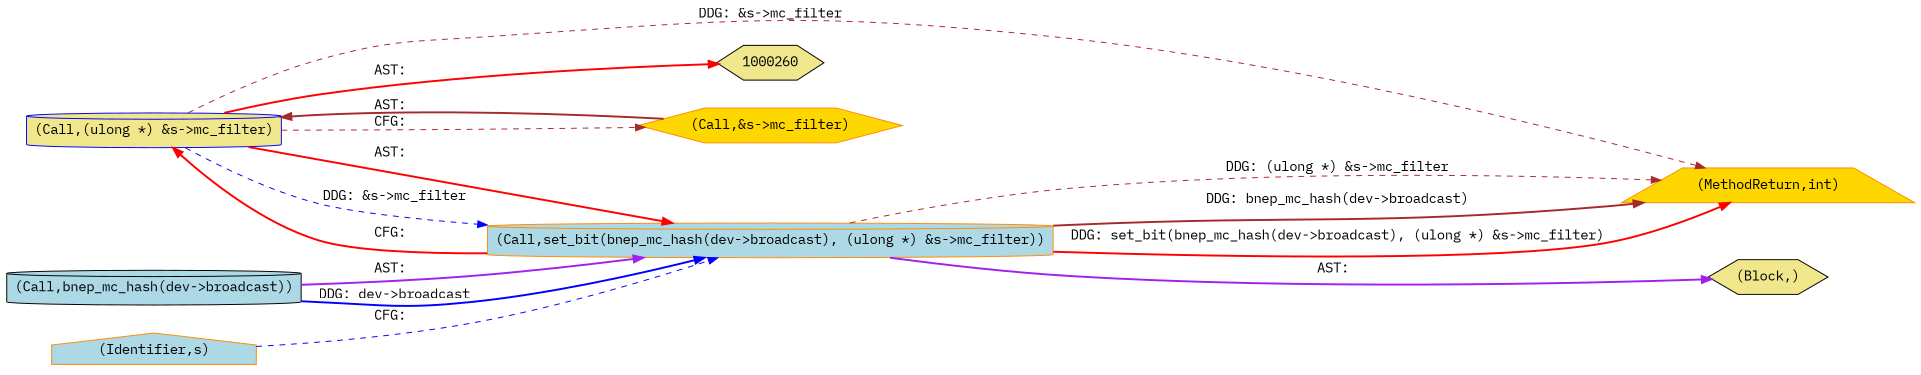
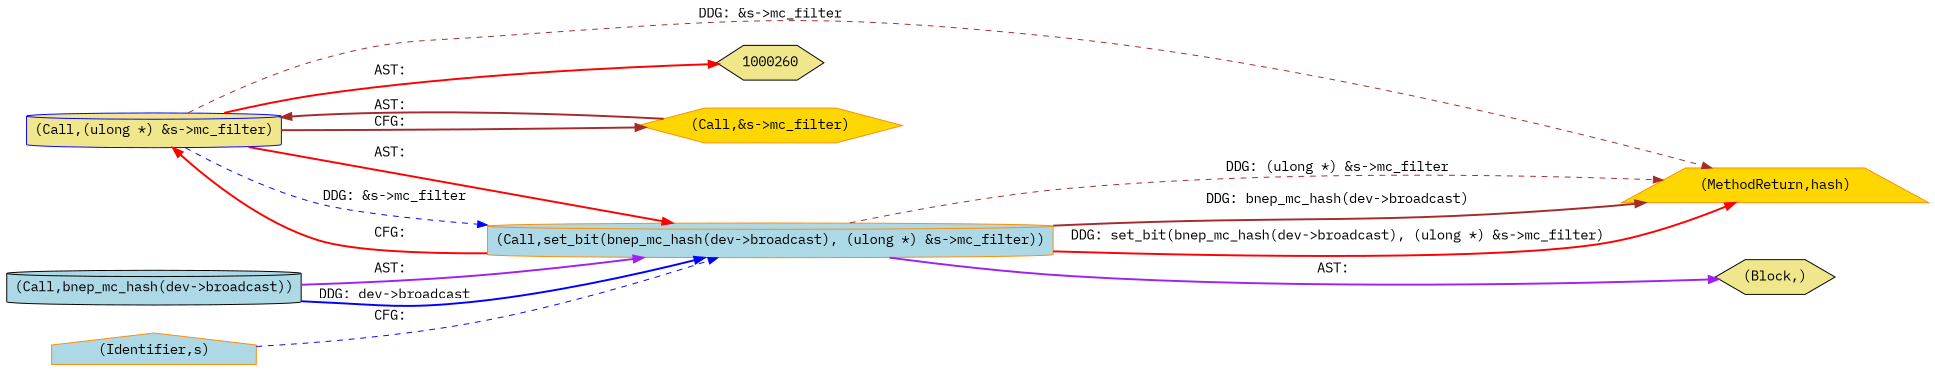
(458, 129) -> (458, 129)
(1768, 185) -> (1775, 185)
